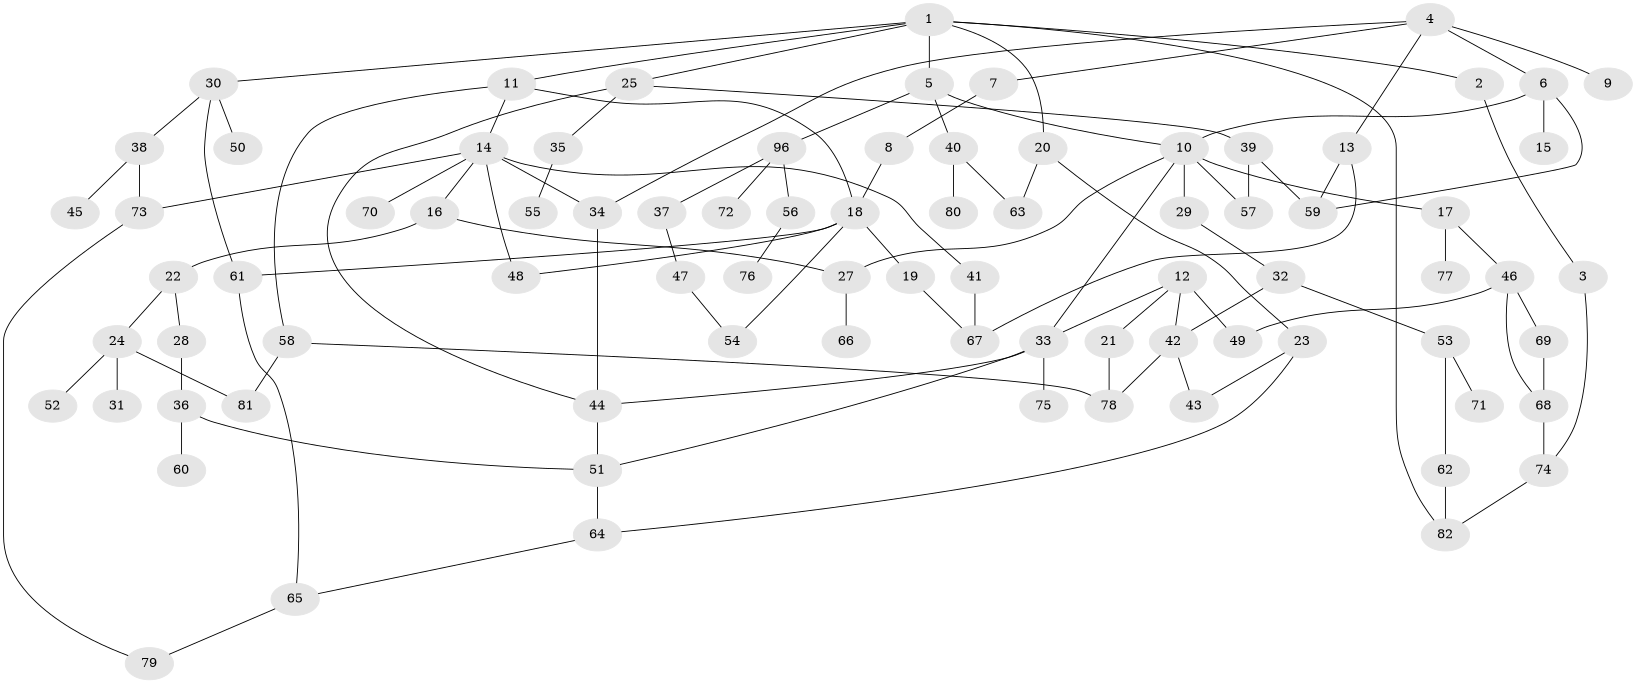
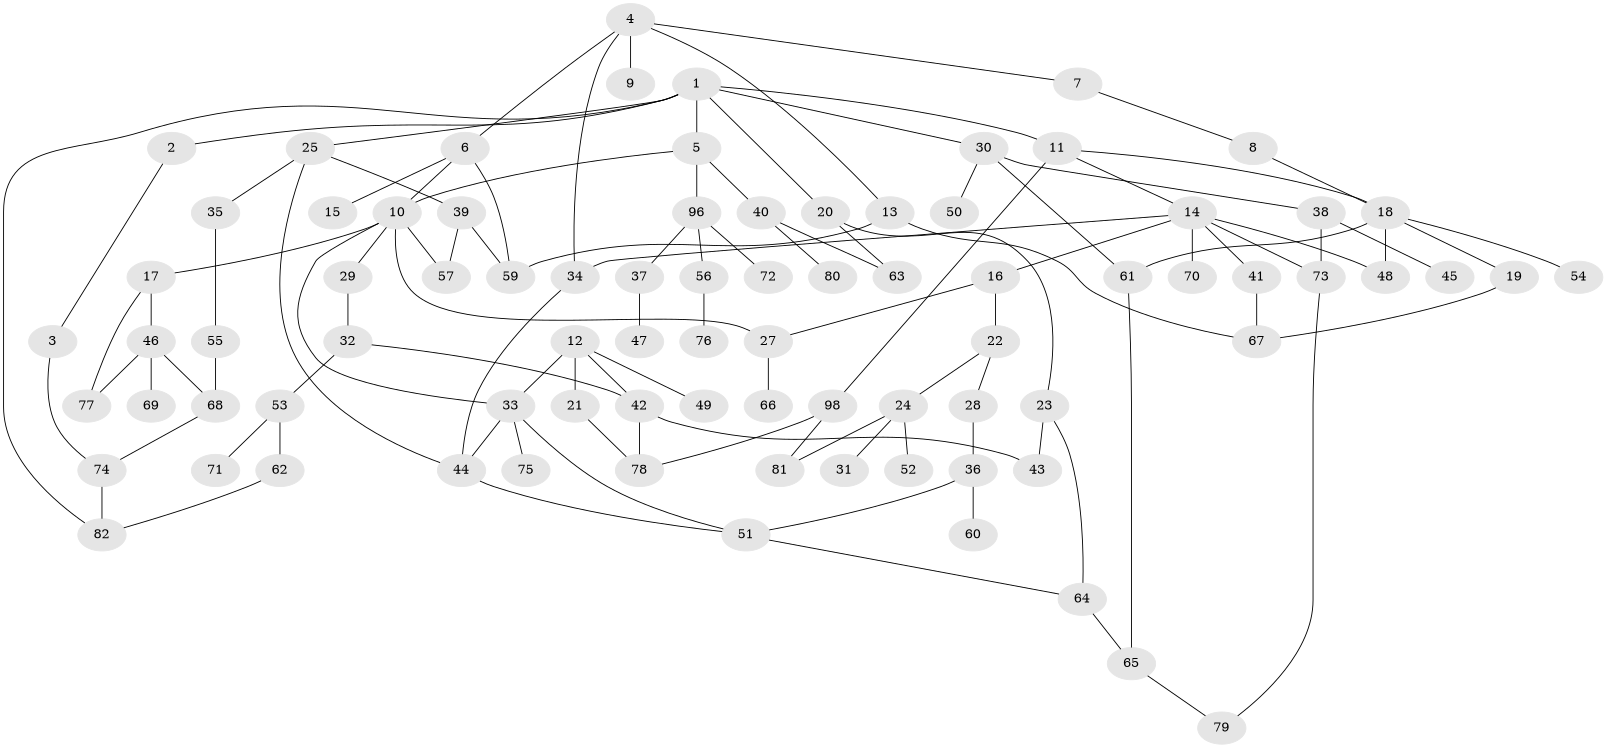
(707, 309) -> none
(1380, 309) -> (119, 374)
(287, 342) -> (833, 406)
(1544, 374) -> (216, 374)
